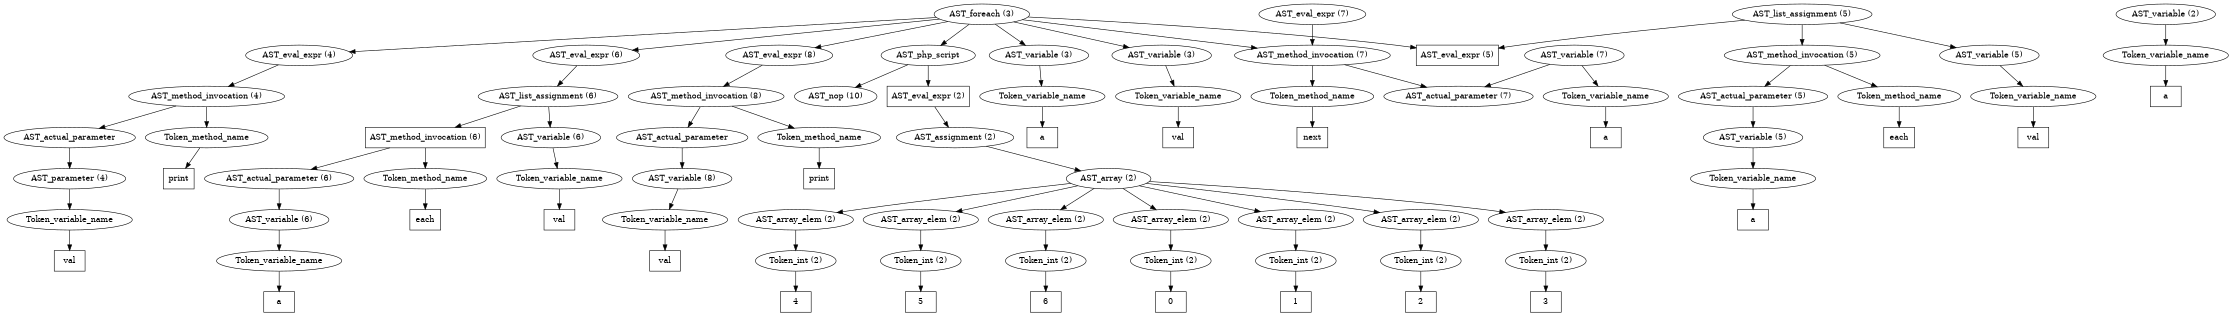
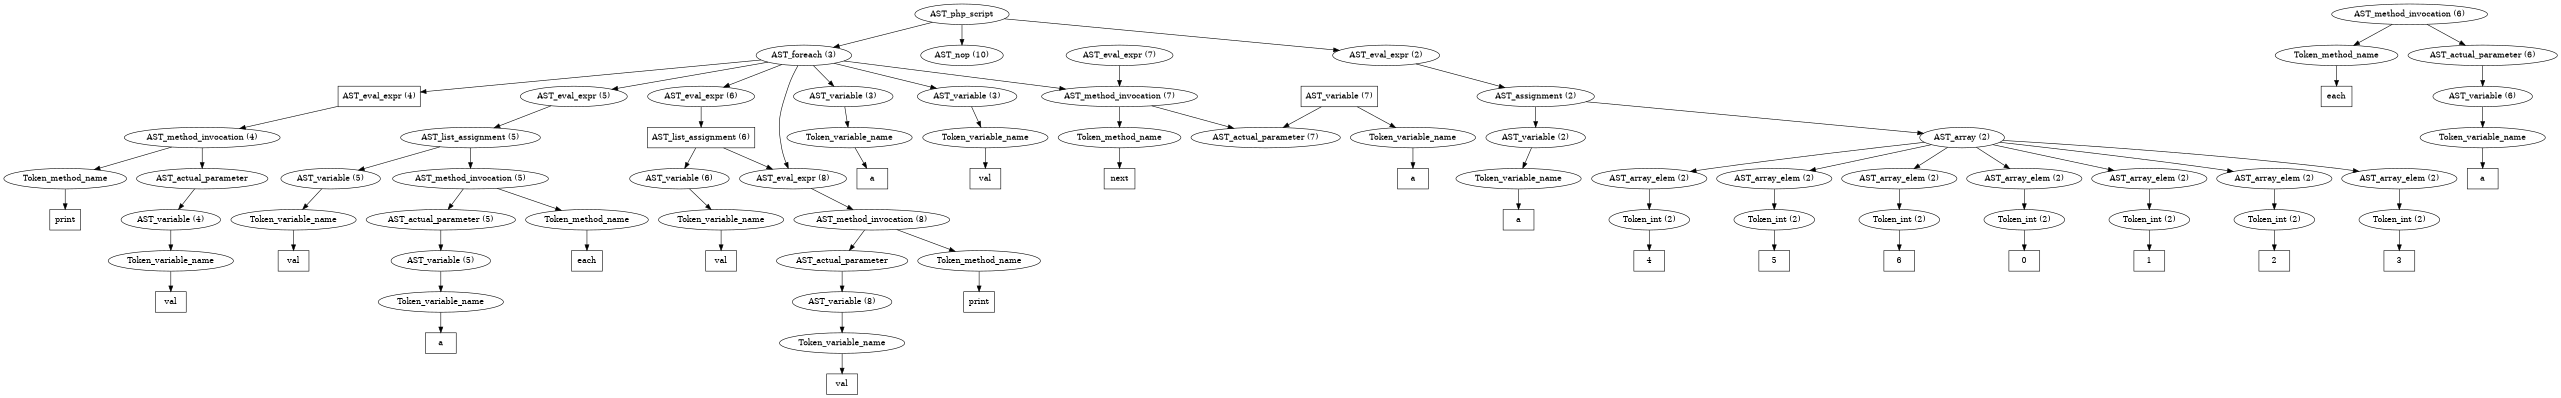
(957, 33) -> (886, 34)
(1624, 33) -> (525, 116)
(299, 55) -> (379, 96)
(1457, 55) -> (574, 96)
(1574, 55) -> (1339, 96)
(548, 96) -> (701, 138)
(928, 96) -> (1386, 55)
none -> (1536, 114)
(491, 116) -> (745, 157)
(425, 138) -> (2410, 14)
(70, 179) -> (171, 220)
